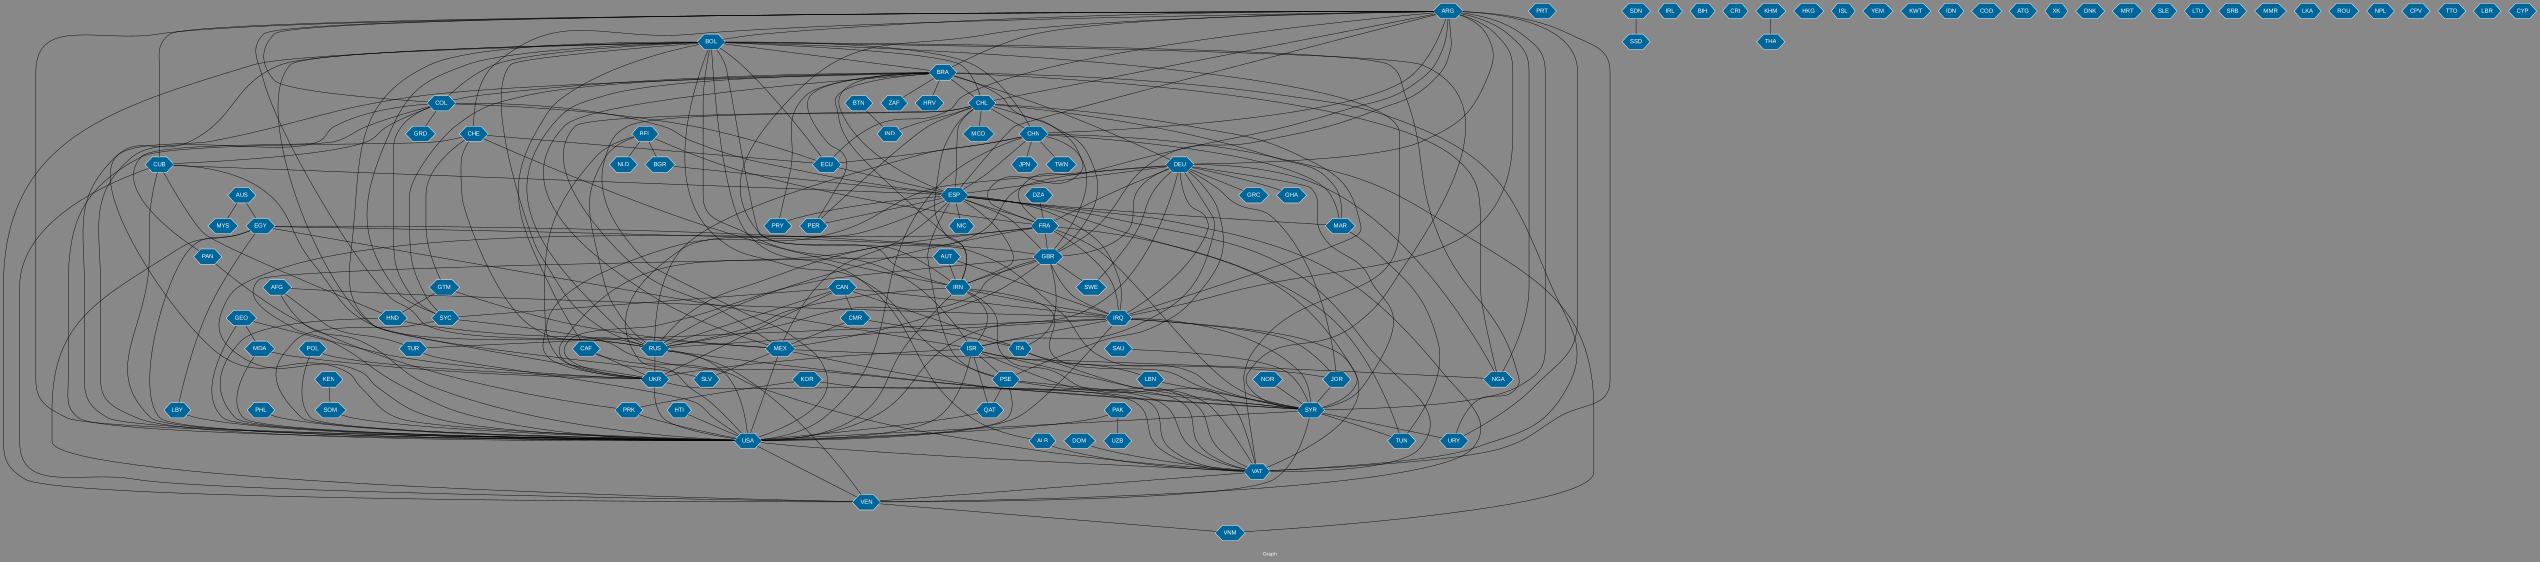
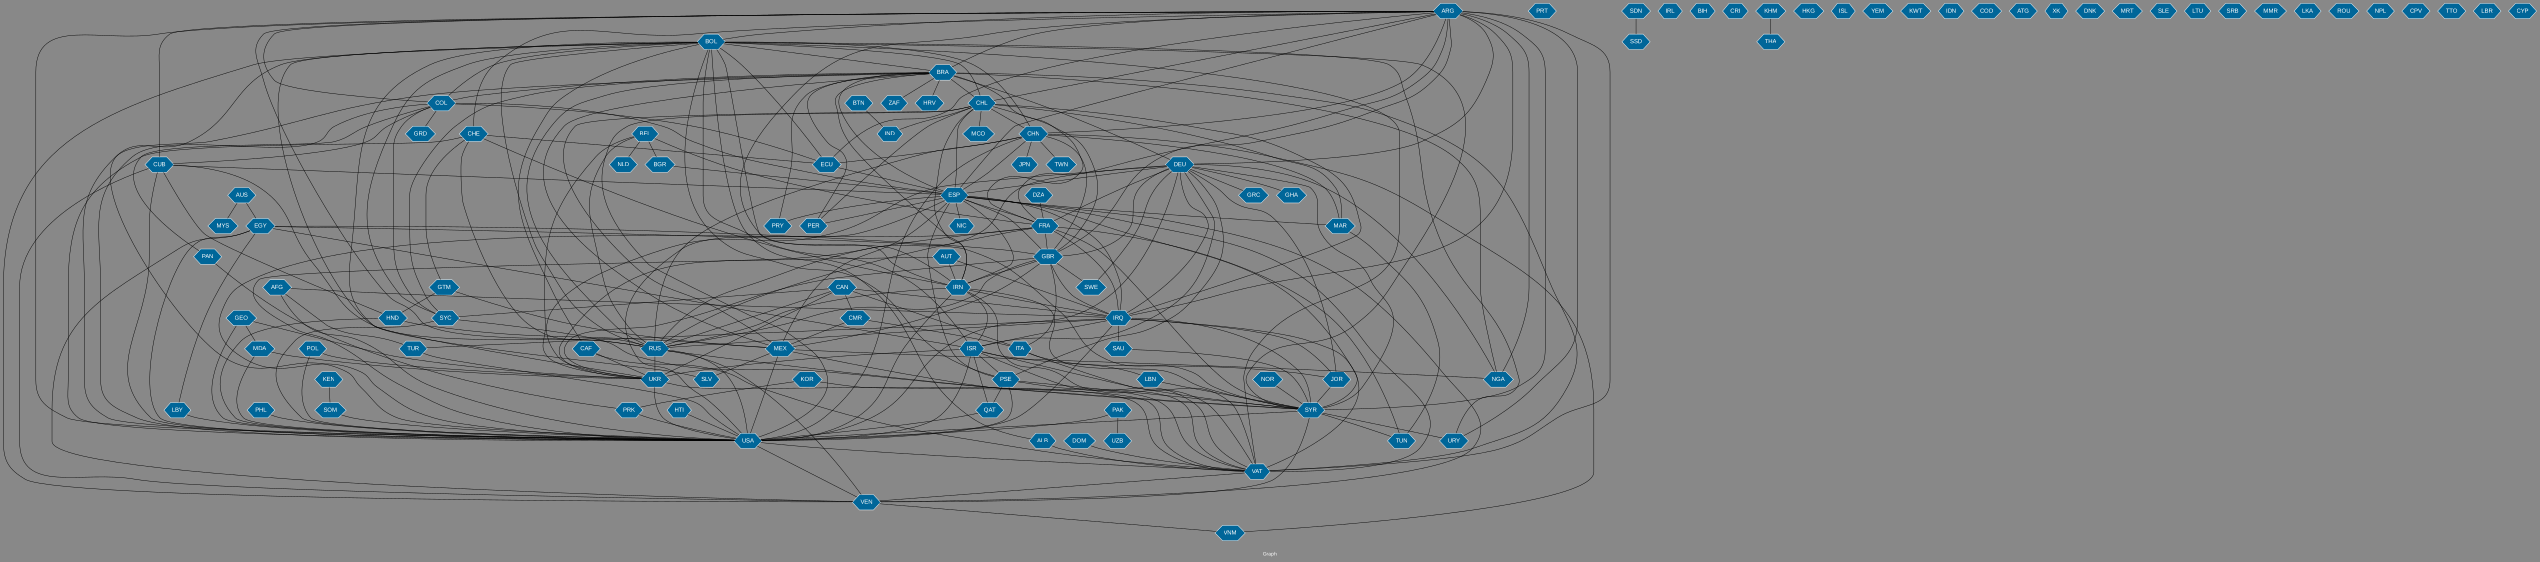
none -> (1118, 333)
